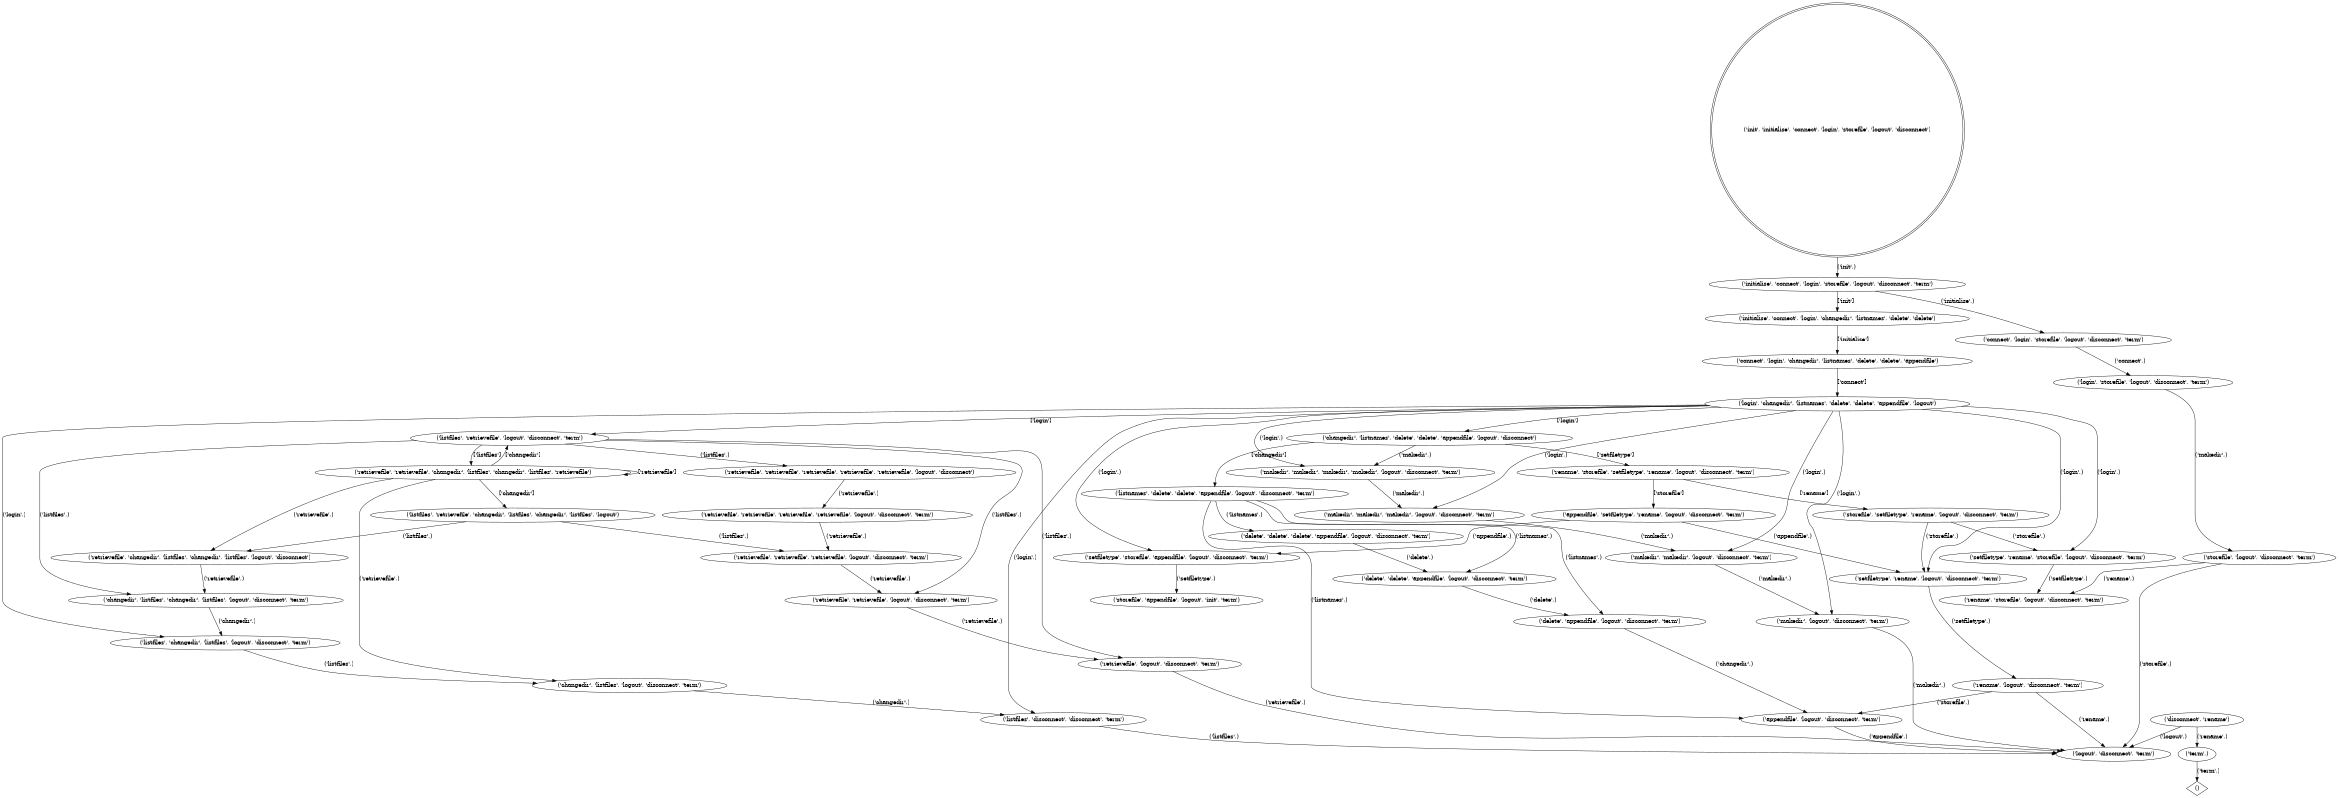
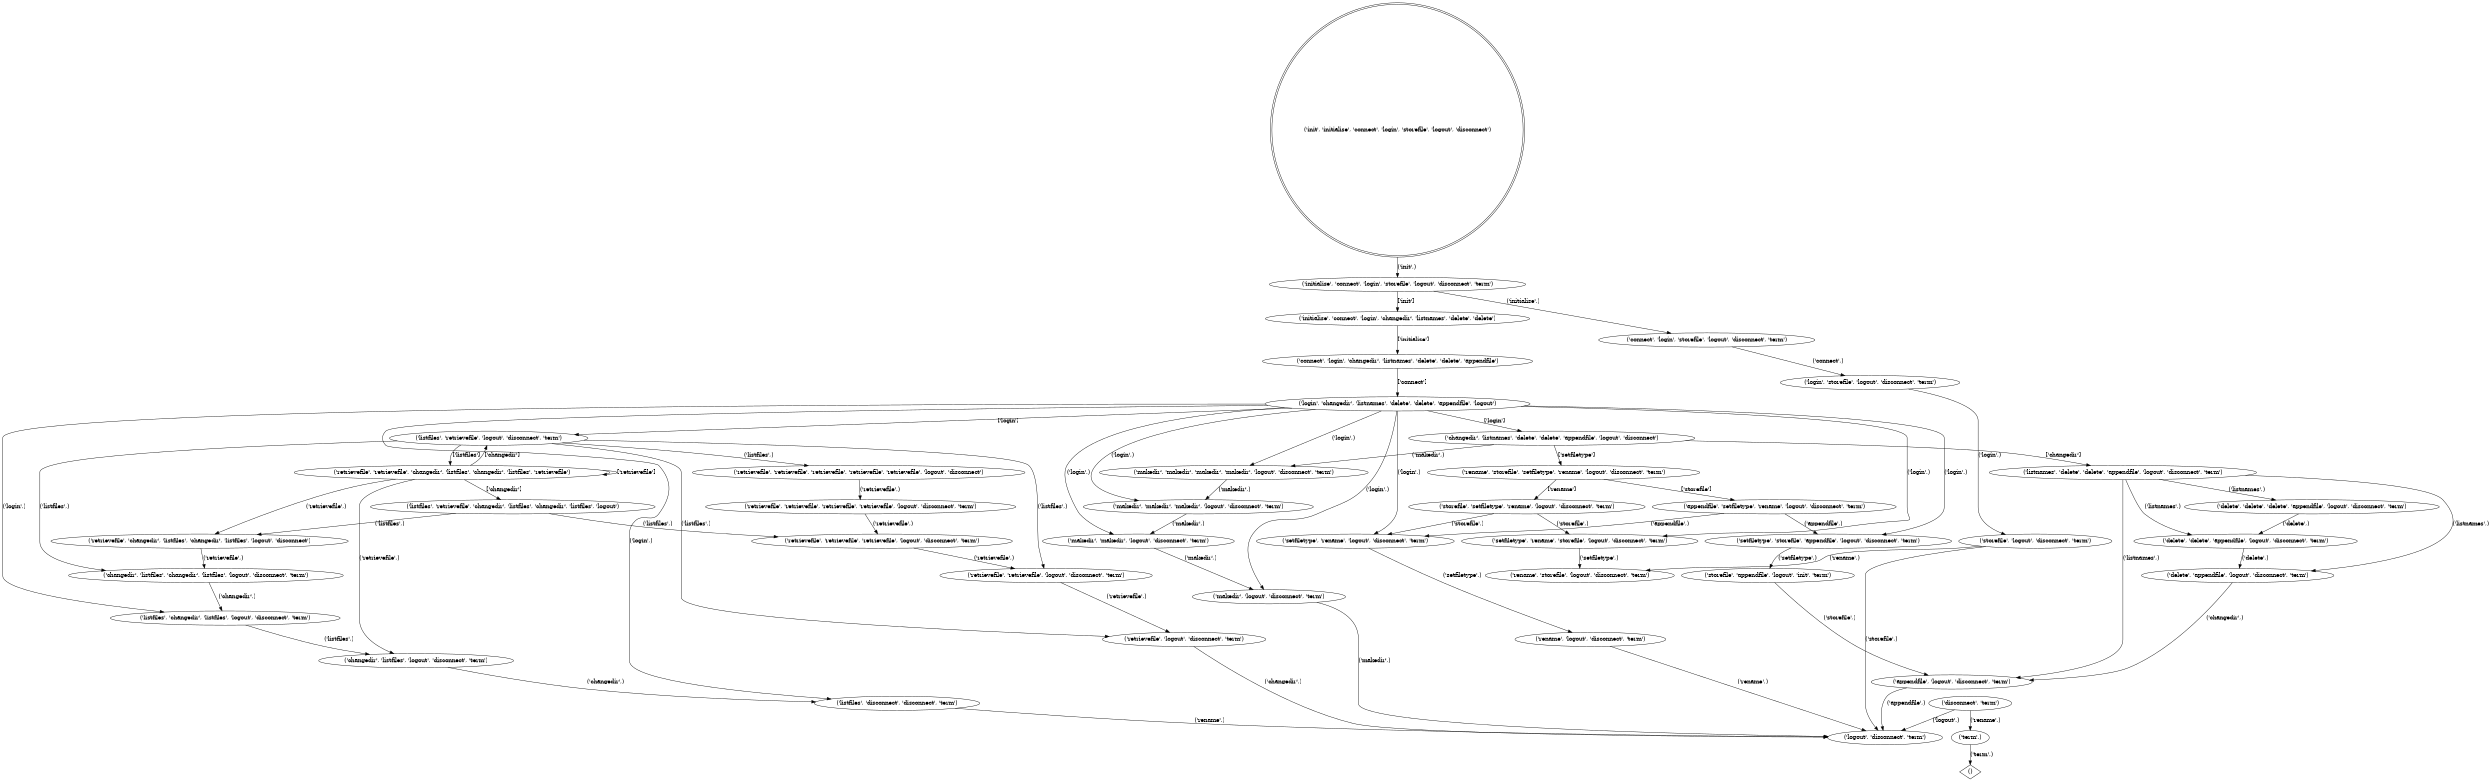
(2211, 455) -> (1990, 455)
(1927, 702) -> (1843, 638)
(1285, 703) -> (1283, 682)
(2197, 720) -> (1970, 703)
(1224, 737) -> (1210, 720)
